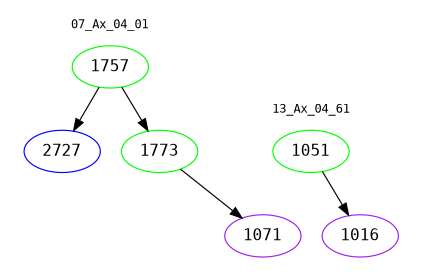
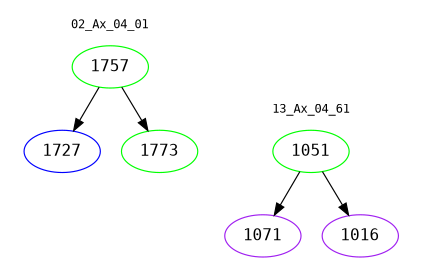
(110, 25) -> (110, 25)
(62, 151) -> (62, 151)
(207, 190) -> (290, 188)
